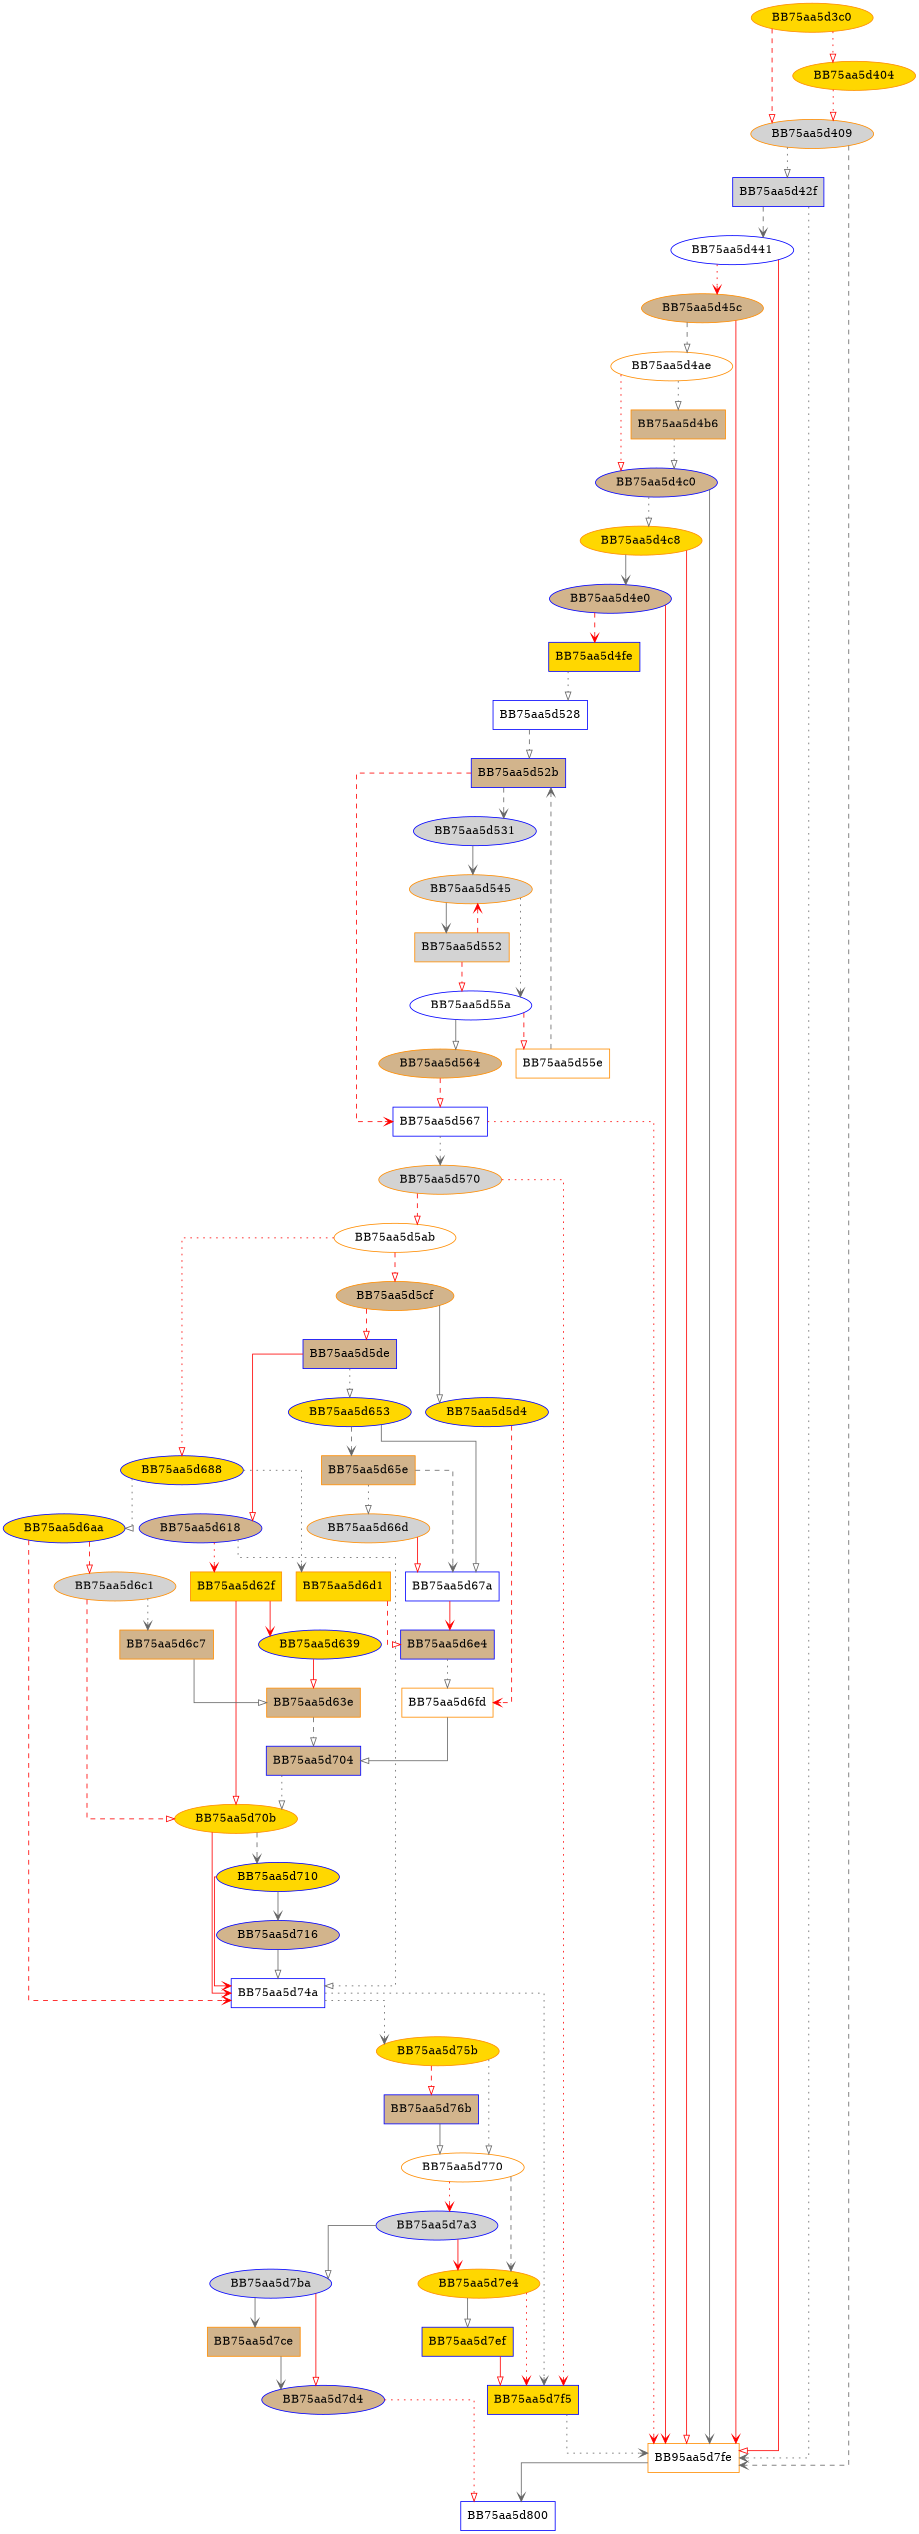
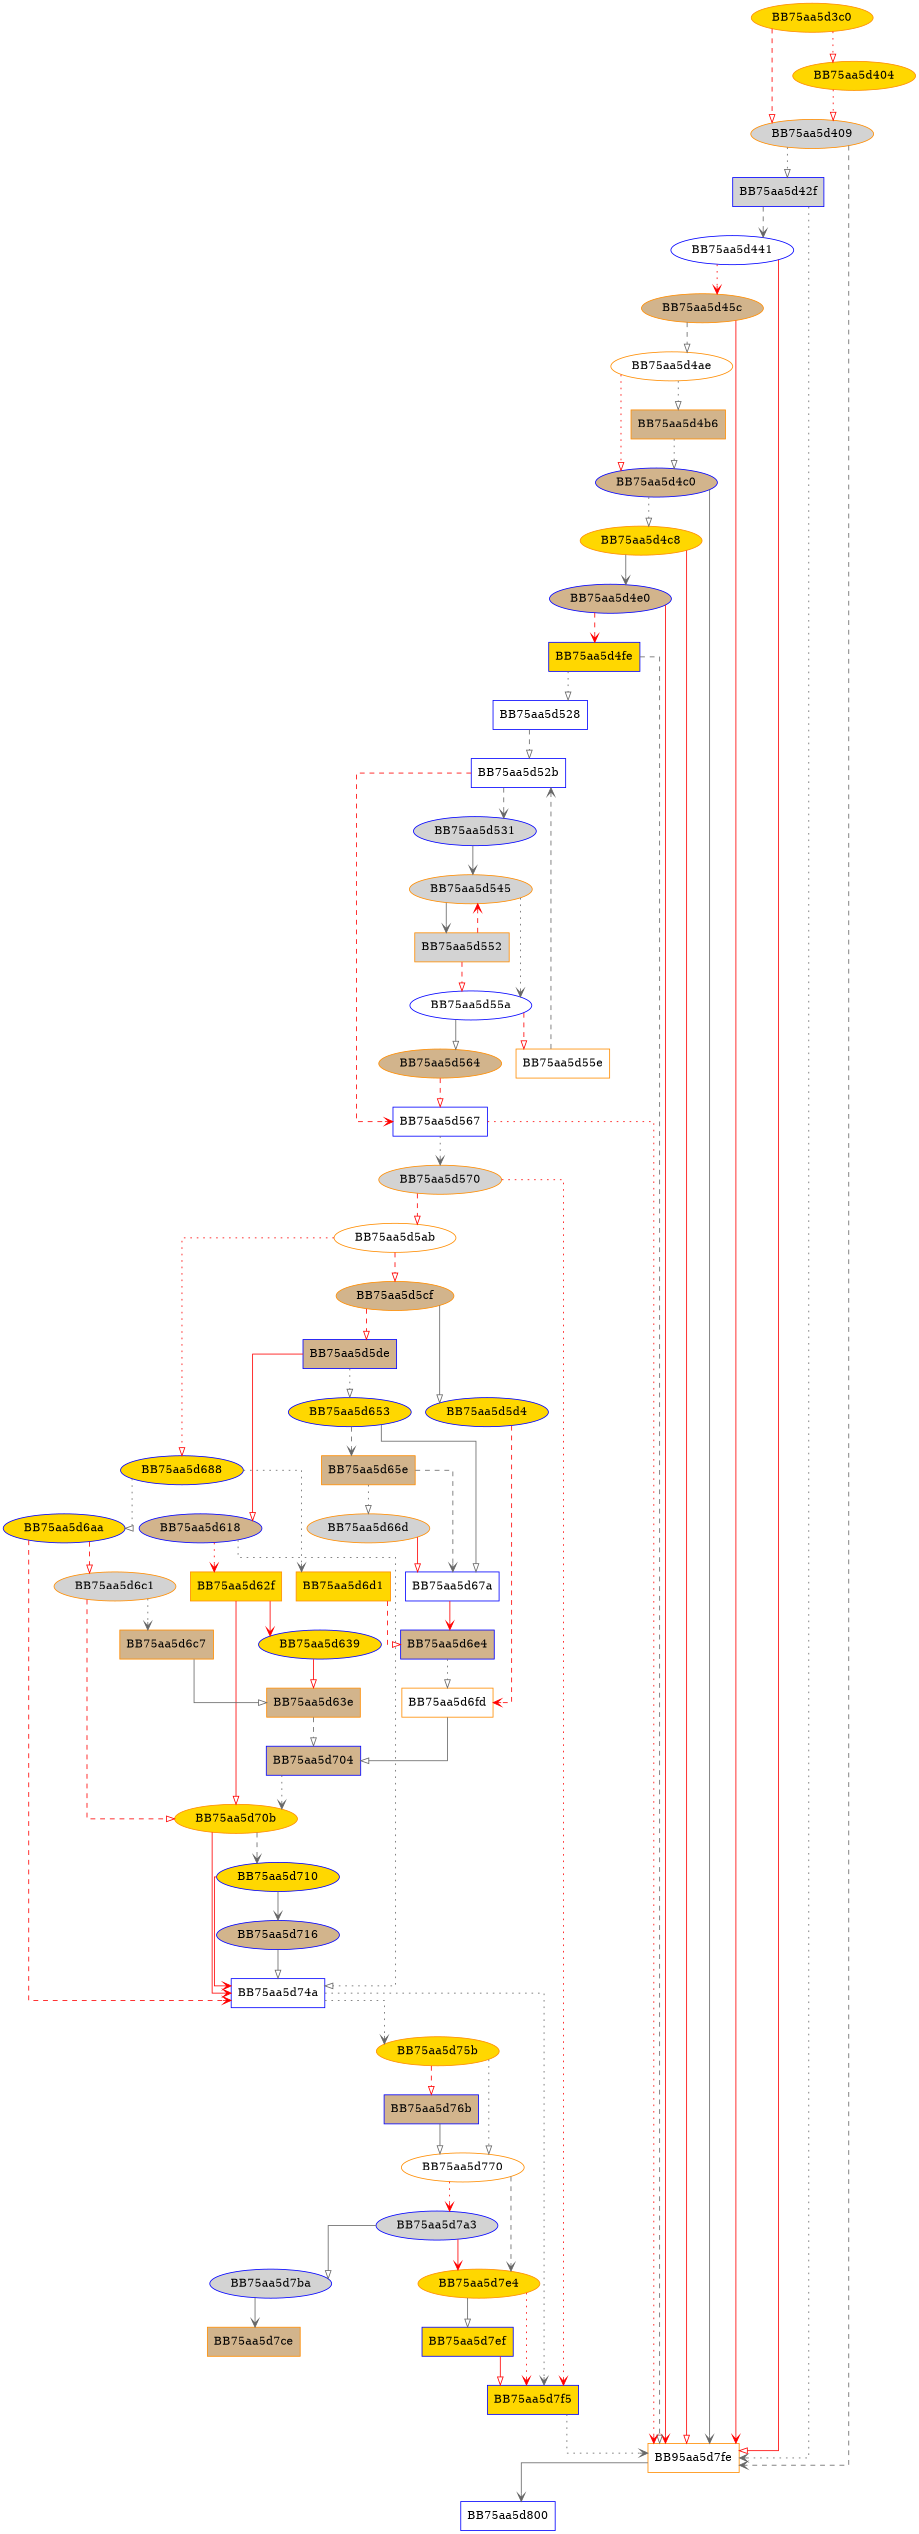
(518, 773) -> (518, 773)
none -> (660, 1536)
(282, 1788) -> (282, 1788)
(323, 2400) -> none
